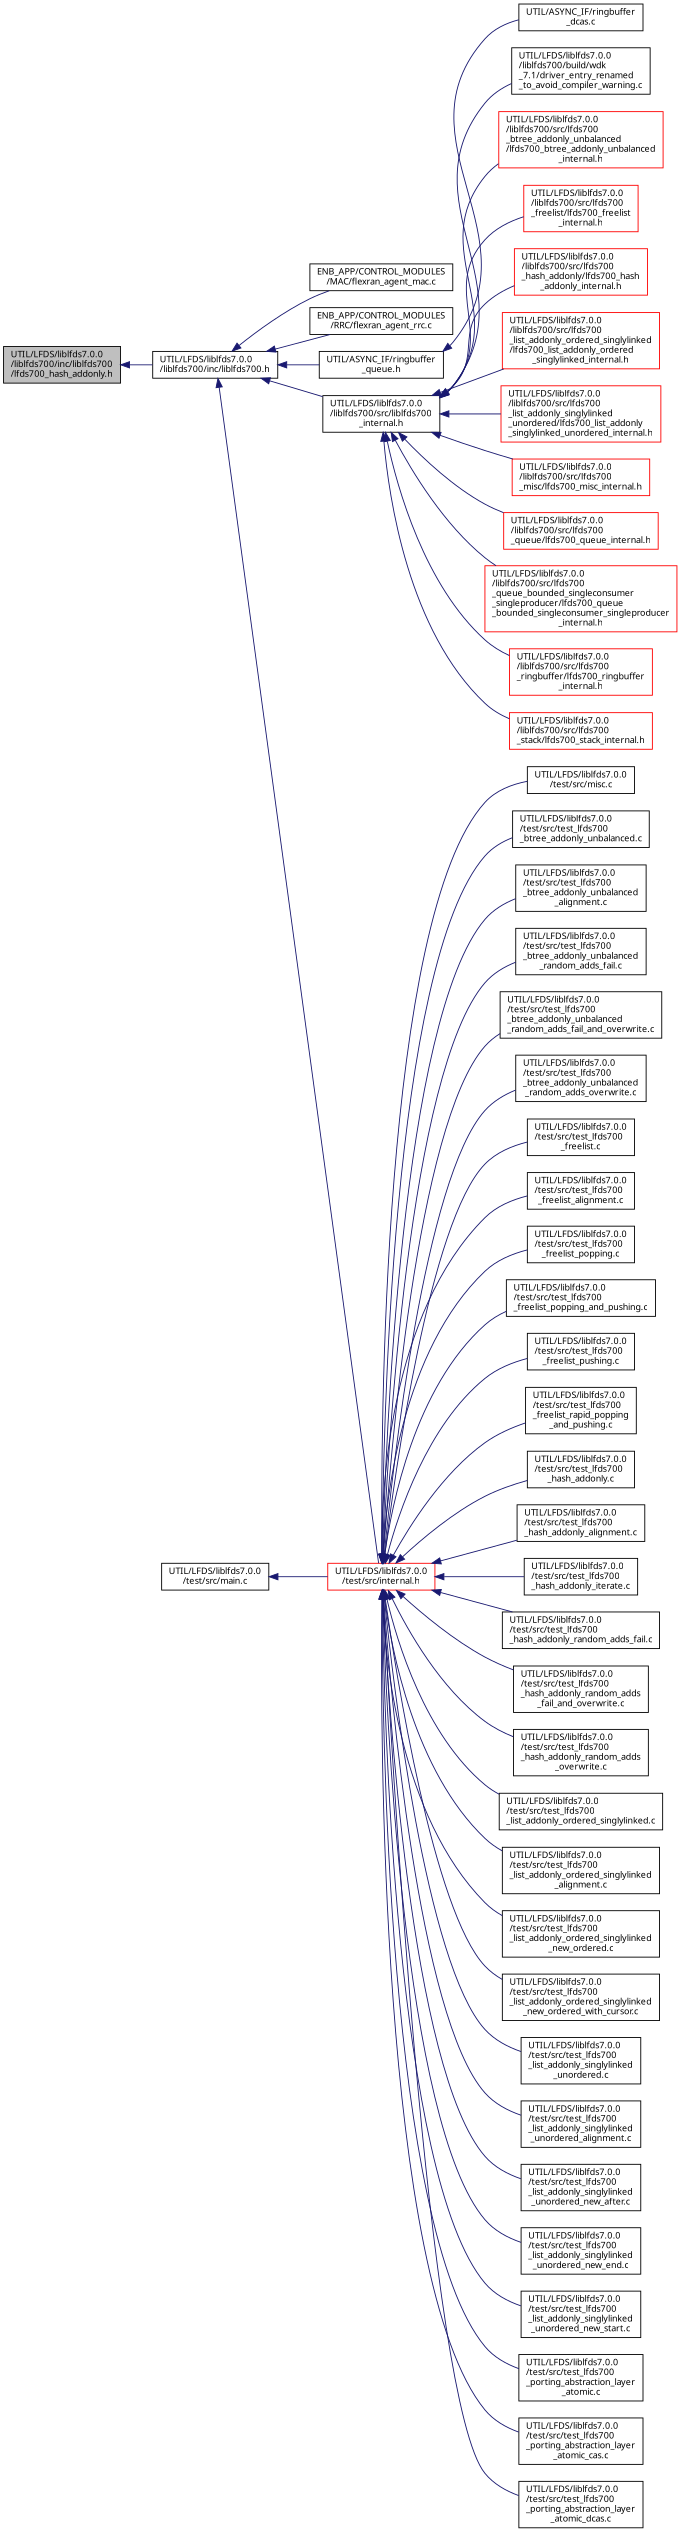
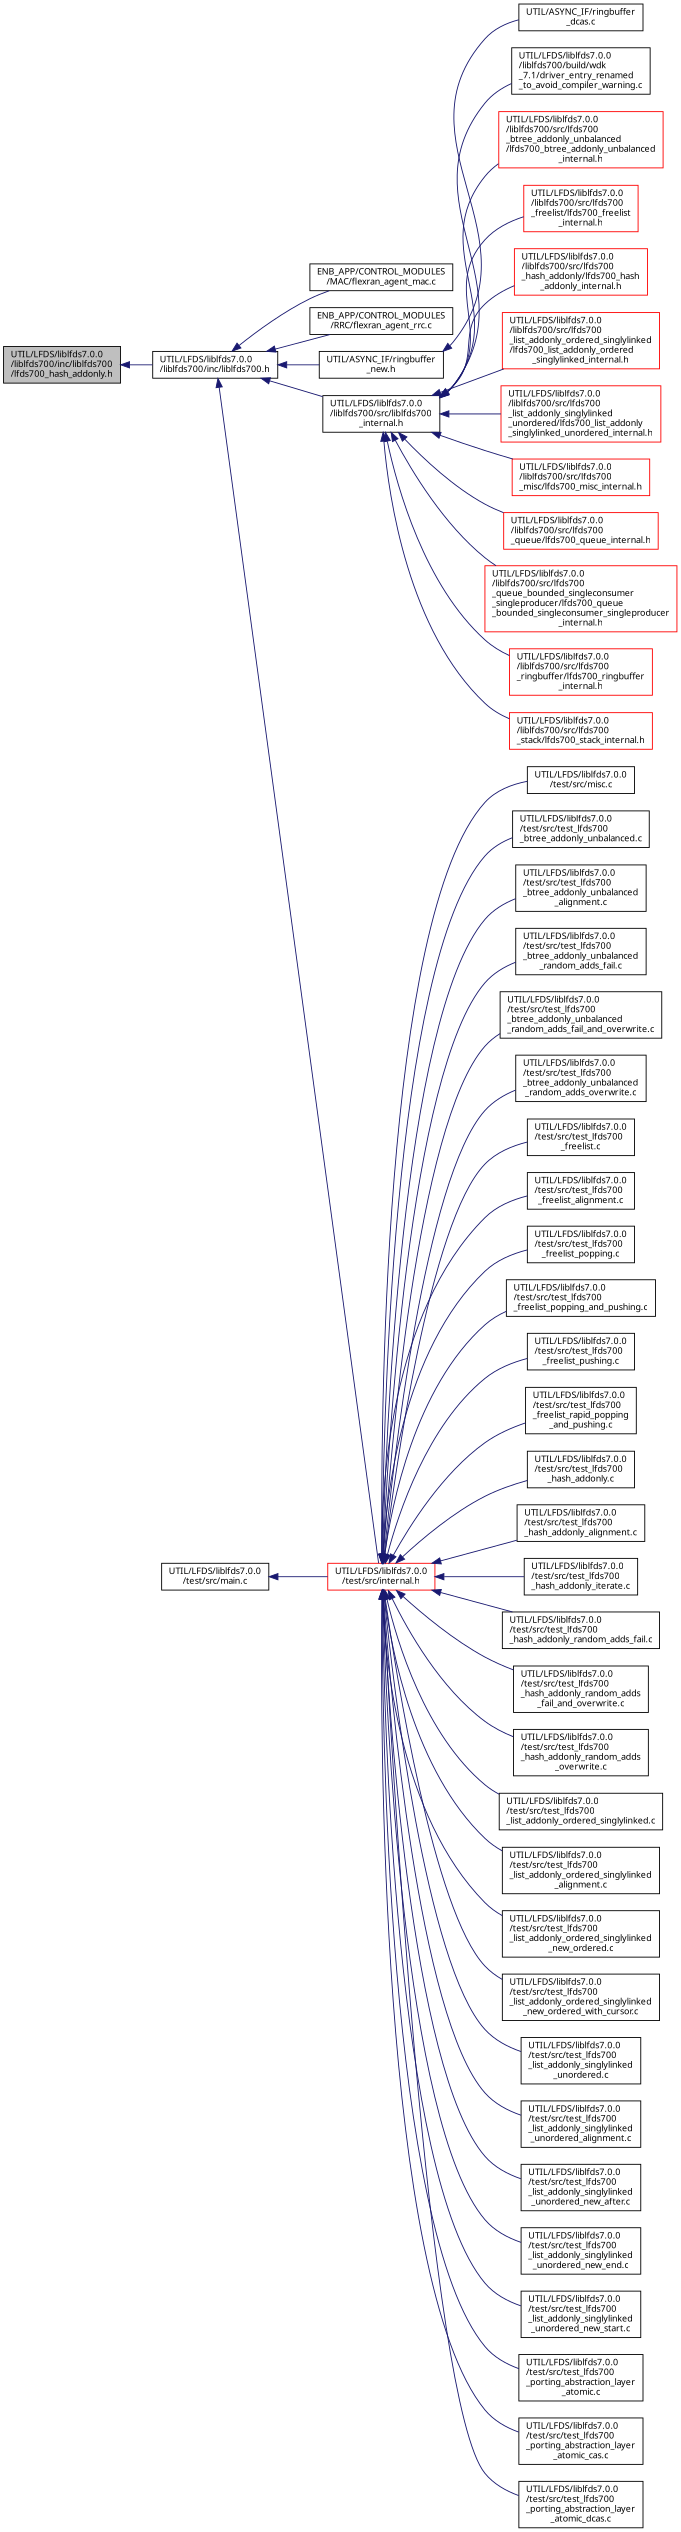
(381, 365) -> (381, 365)
